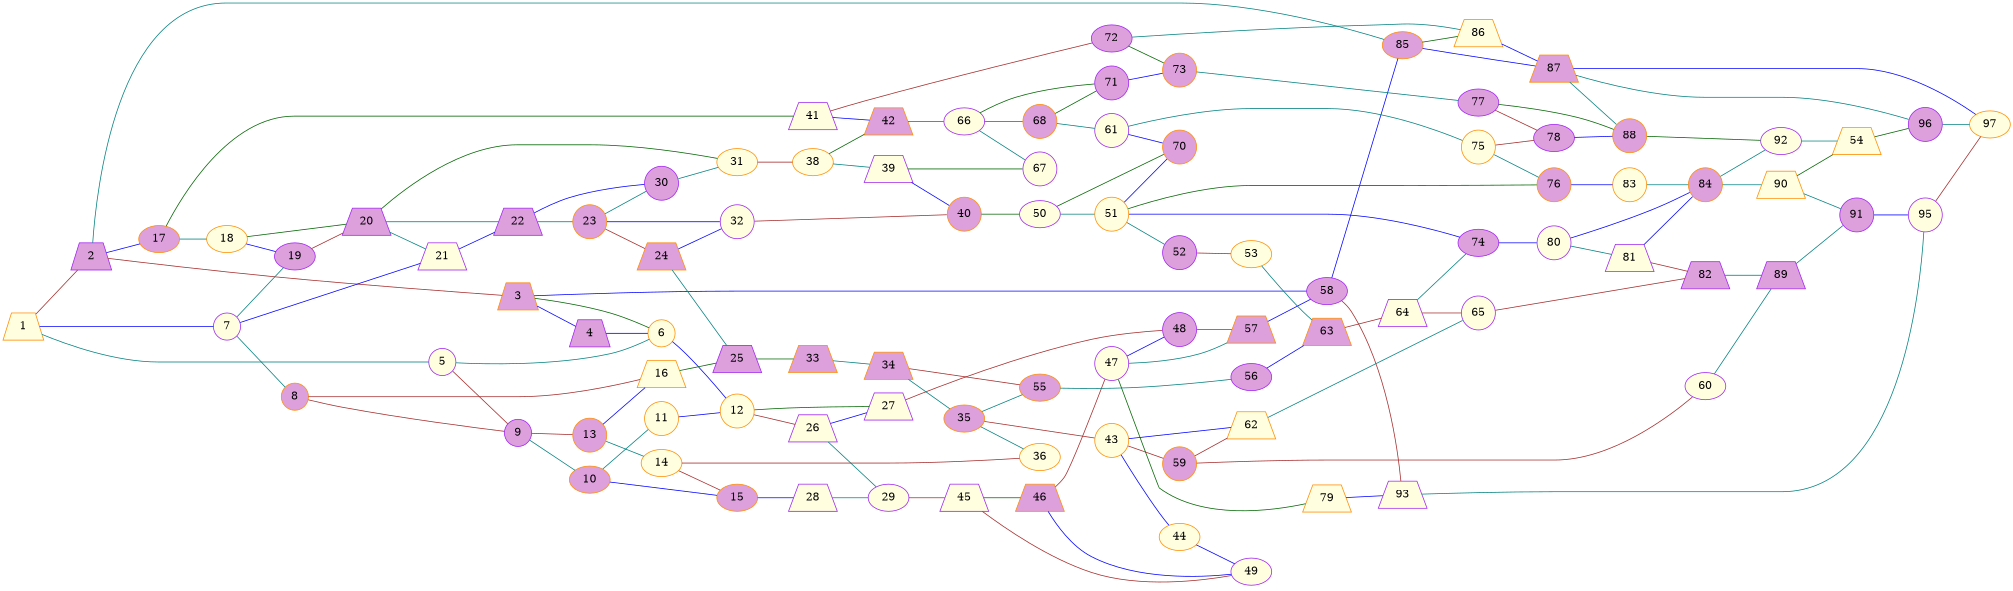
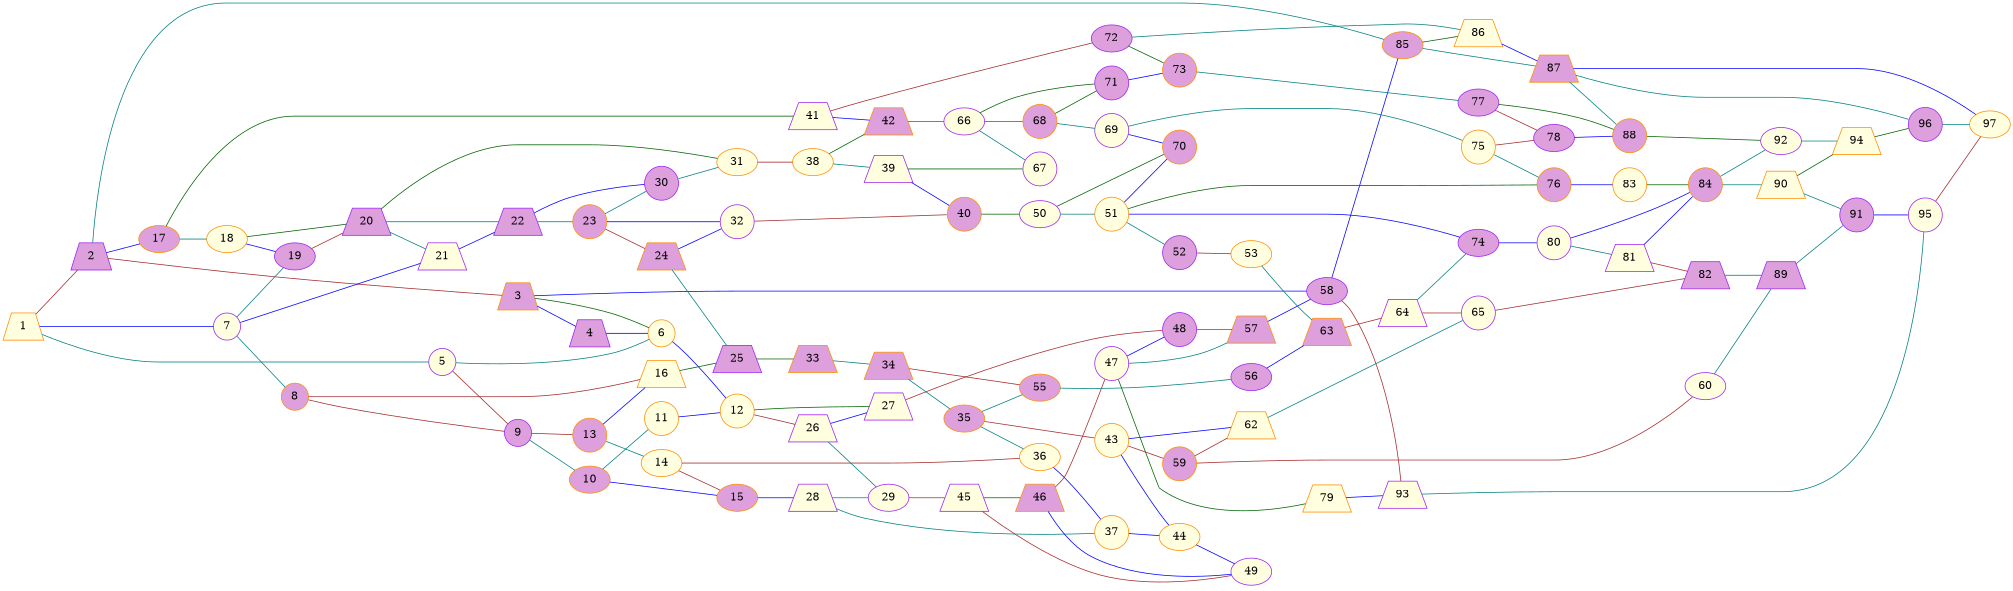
(1479, 57) -> (1479, 57)
(1112, 130) -> (1112, 130)
(1857, 141) -> (1857, 141)
(1668, 185) -> (1668, 185)
none -> (1112, 532)
